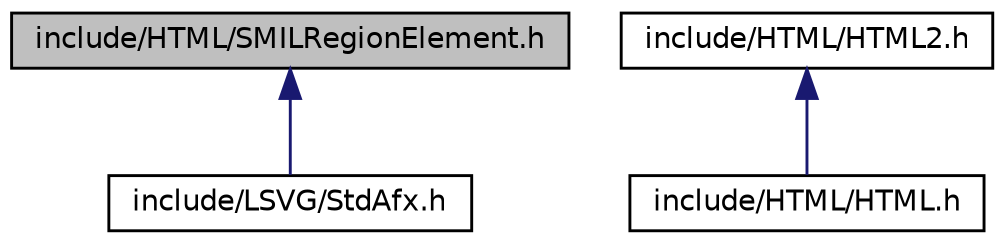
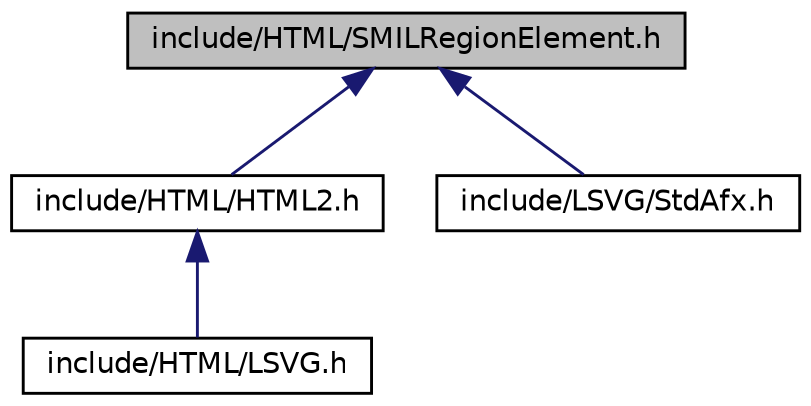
none -> (290, 131)
(807, 203) -> (197, 366)
